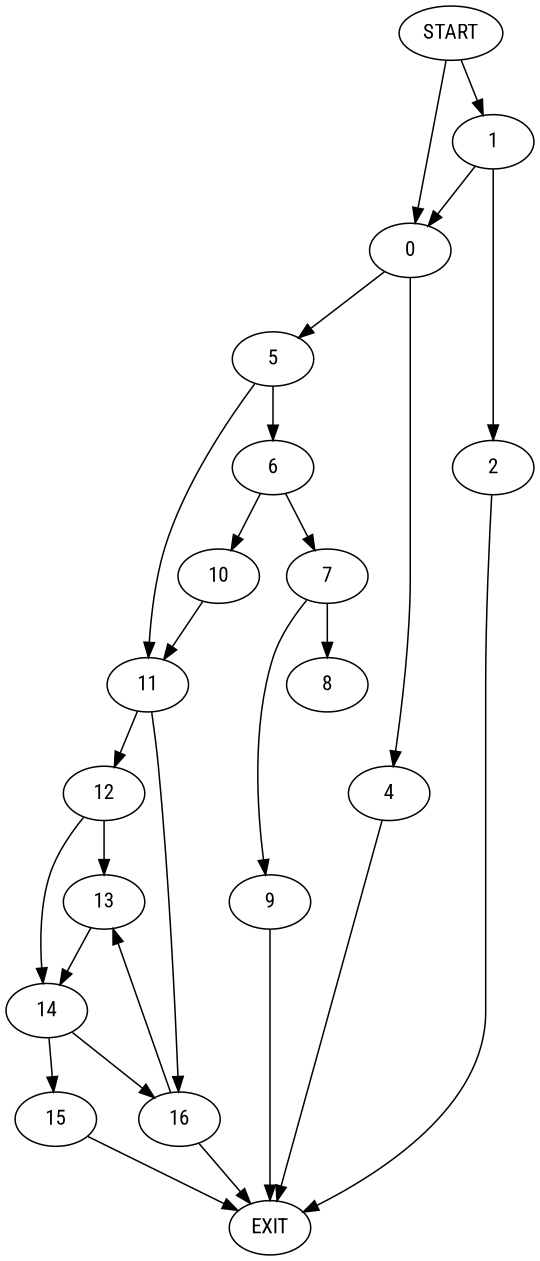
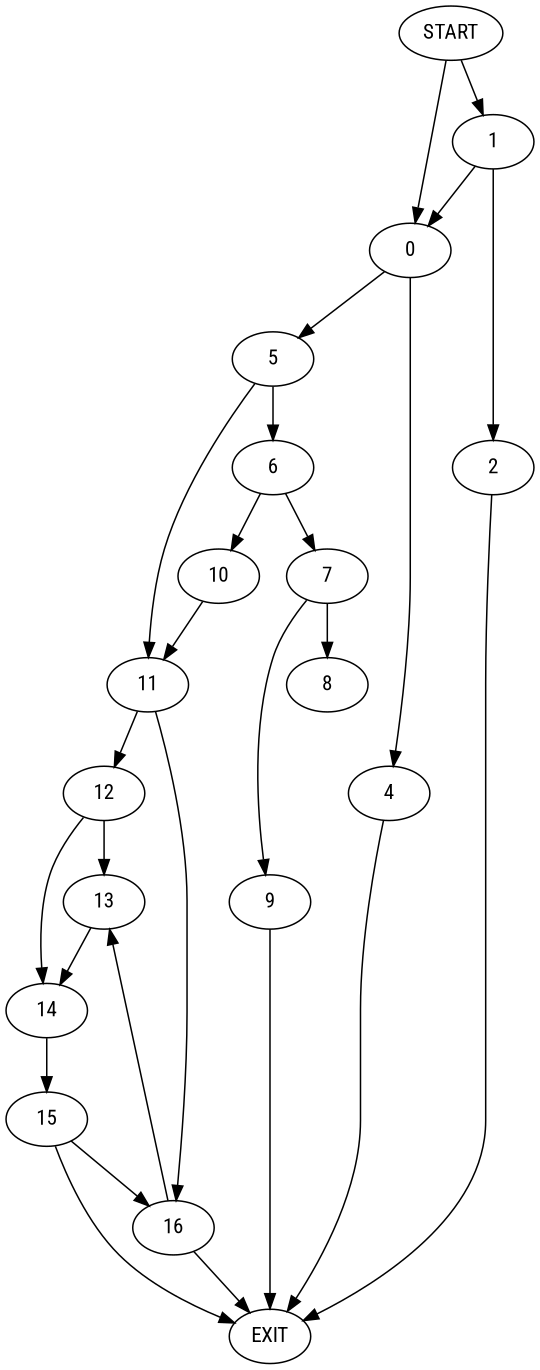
(107, 1060) -> (104, 1169)
